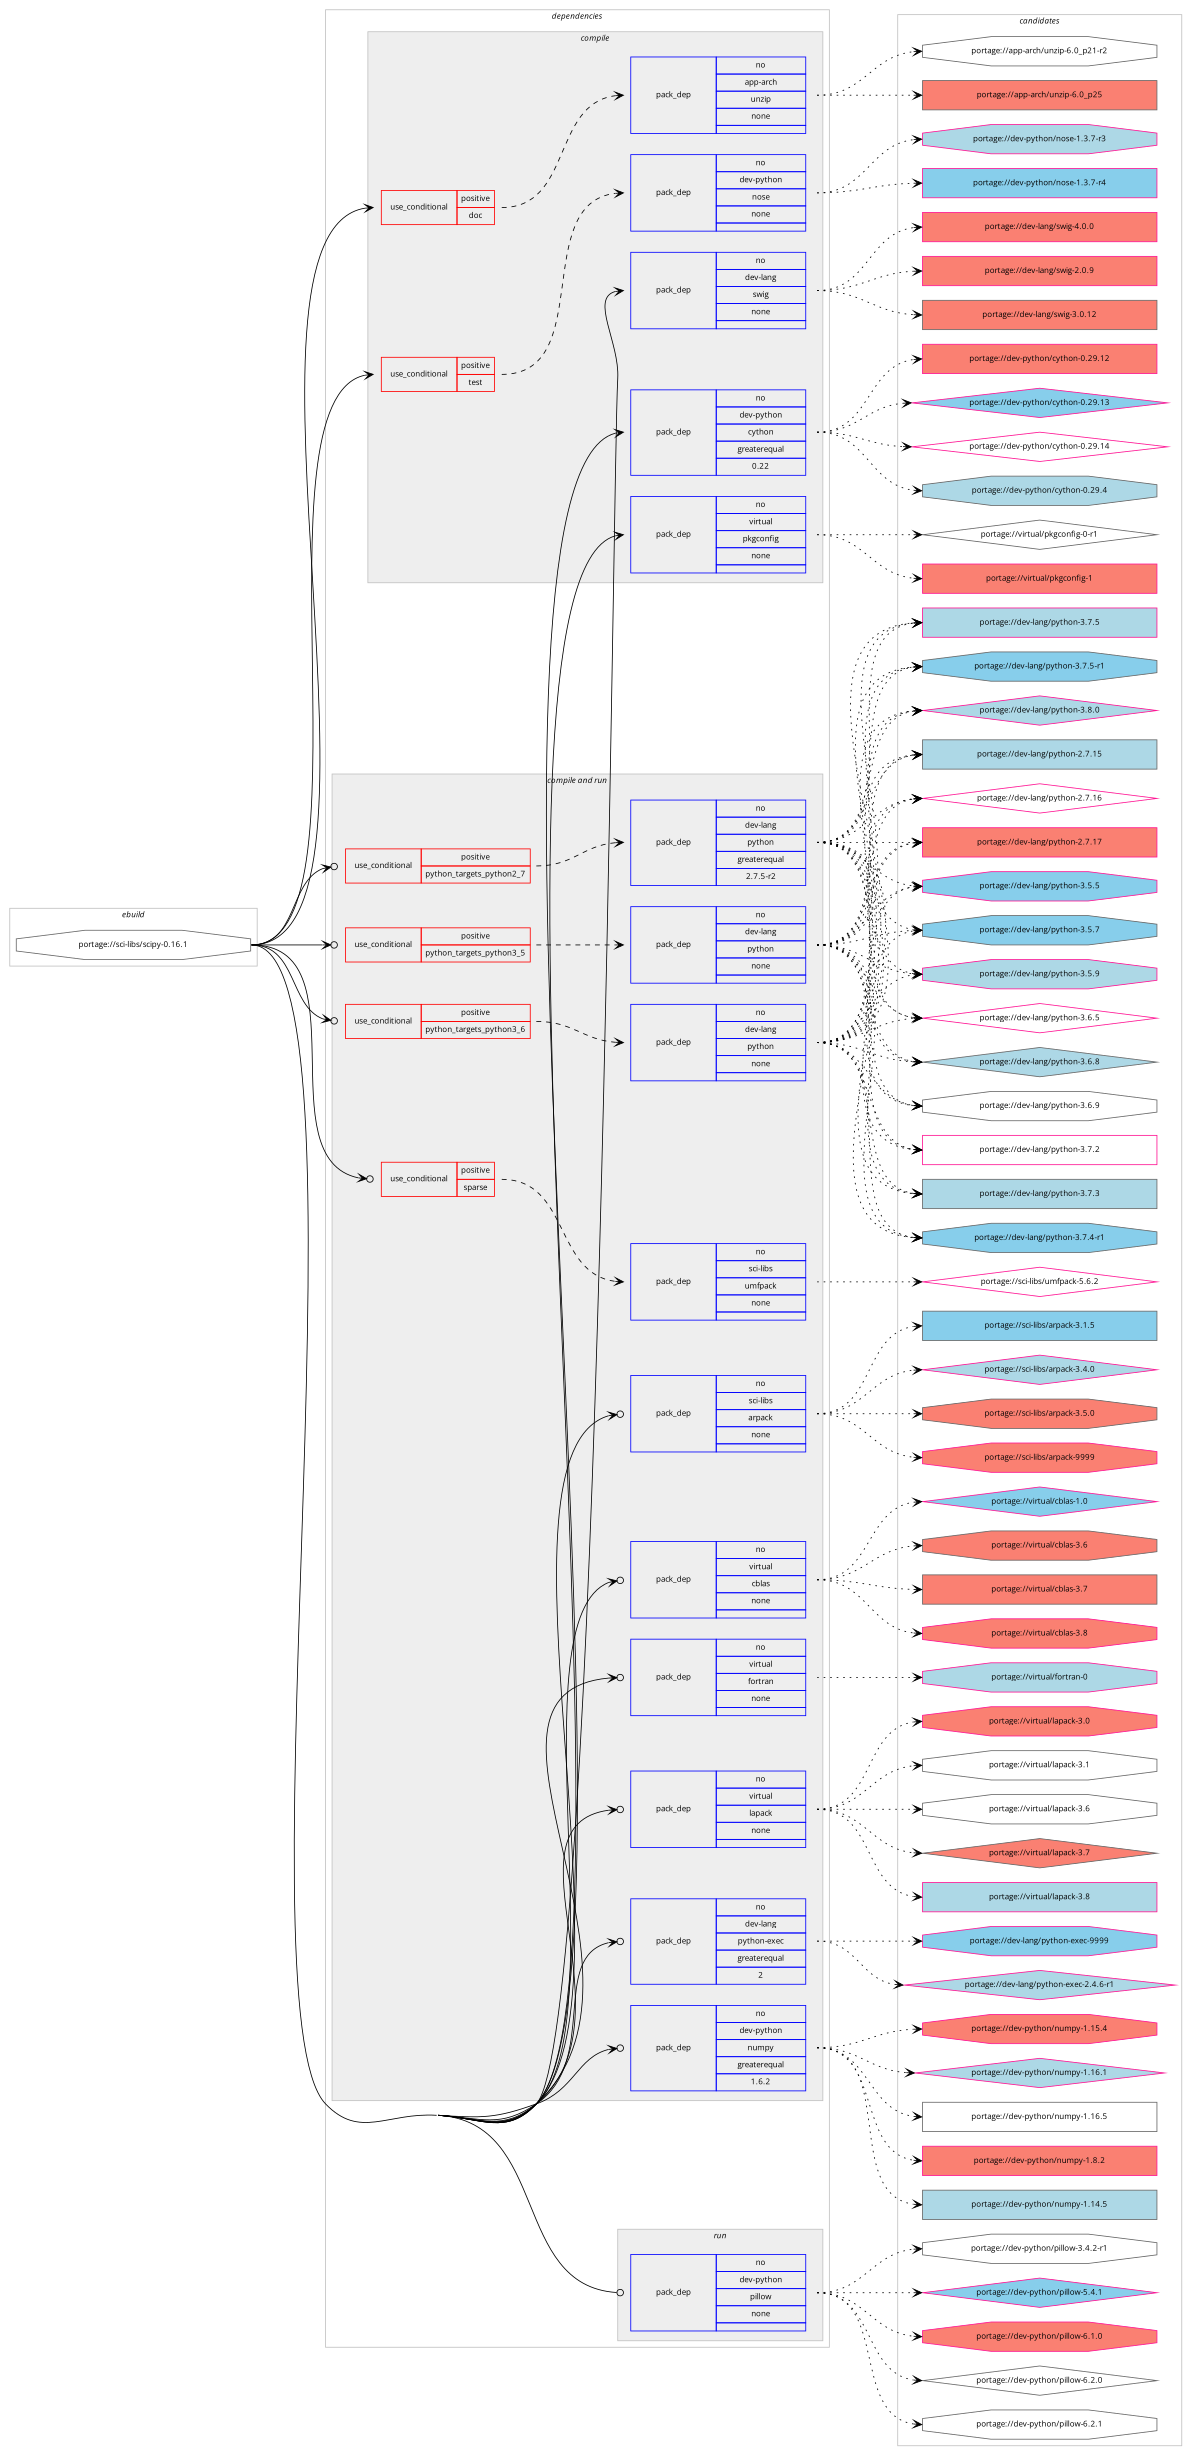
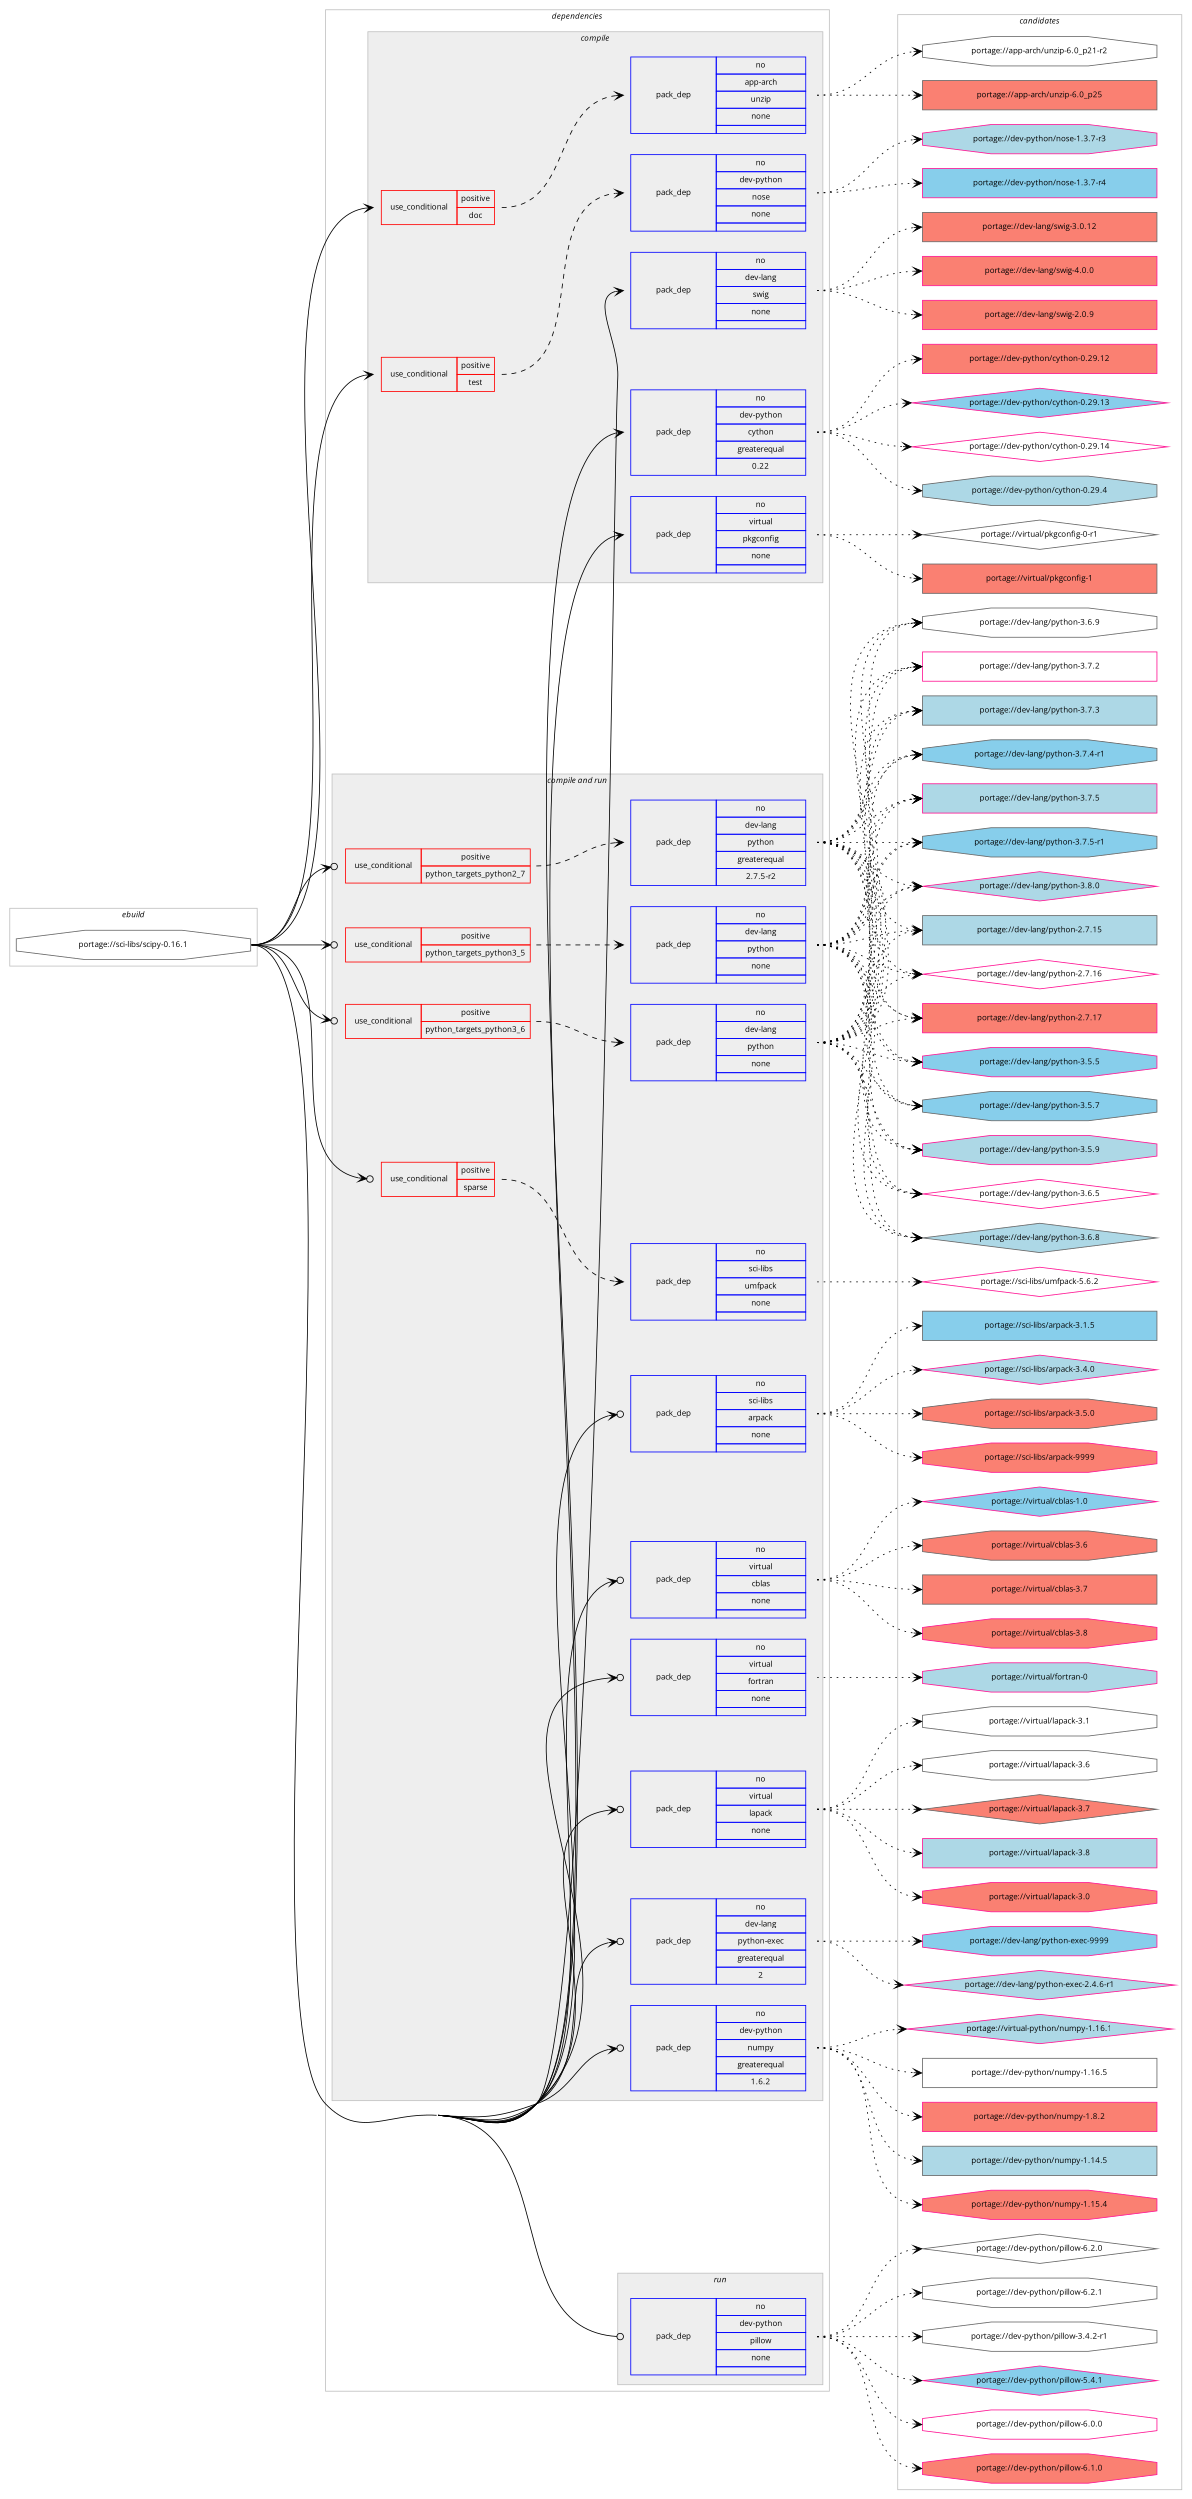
(1040, 579) -> (1040, 579)
(1040, 2073) -> (1040, 2029)
none -> (1040, 2425)
